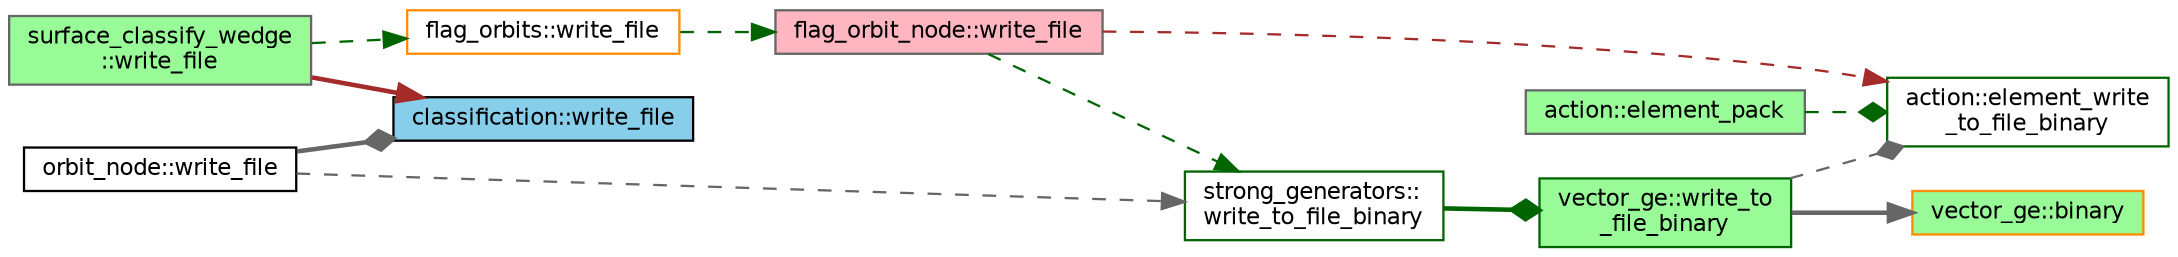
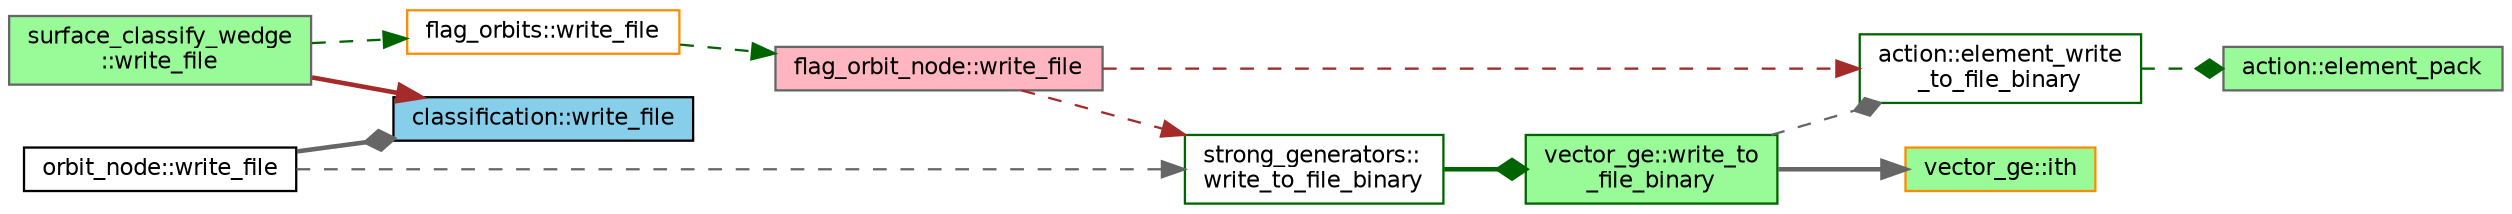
(1103, 108) -> (1092, 110)
(1832, 112) -> (2168, 69)
(2028, 213) -> (2000, 169)
